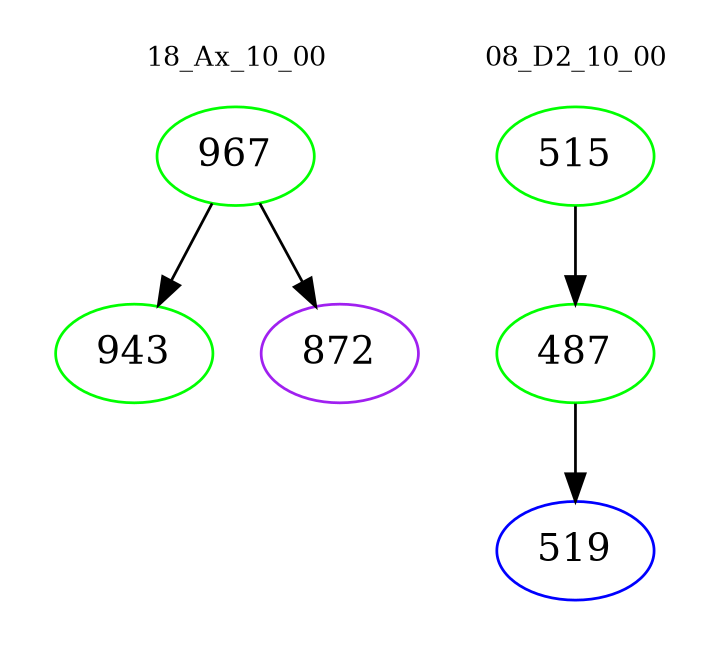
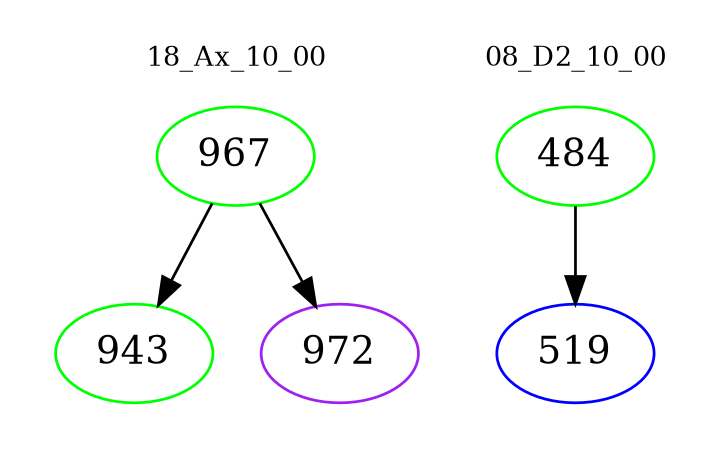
(575, 156) -> none
(340, 353) -> (340, 353)
(575, 353) -> (575, 156)
